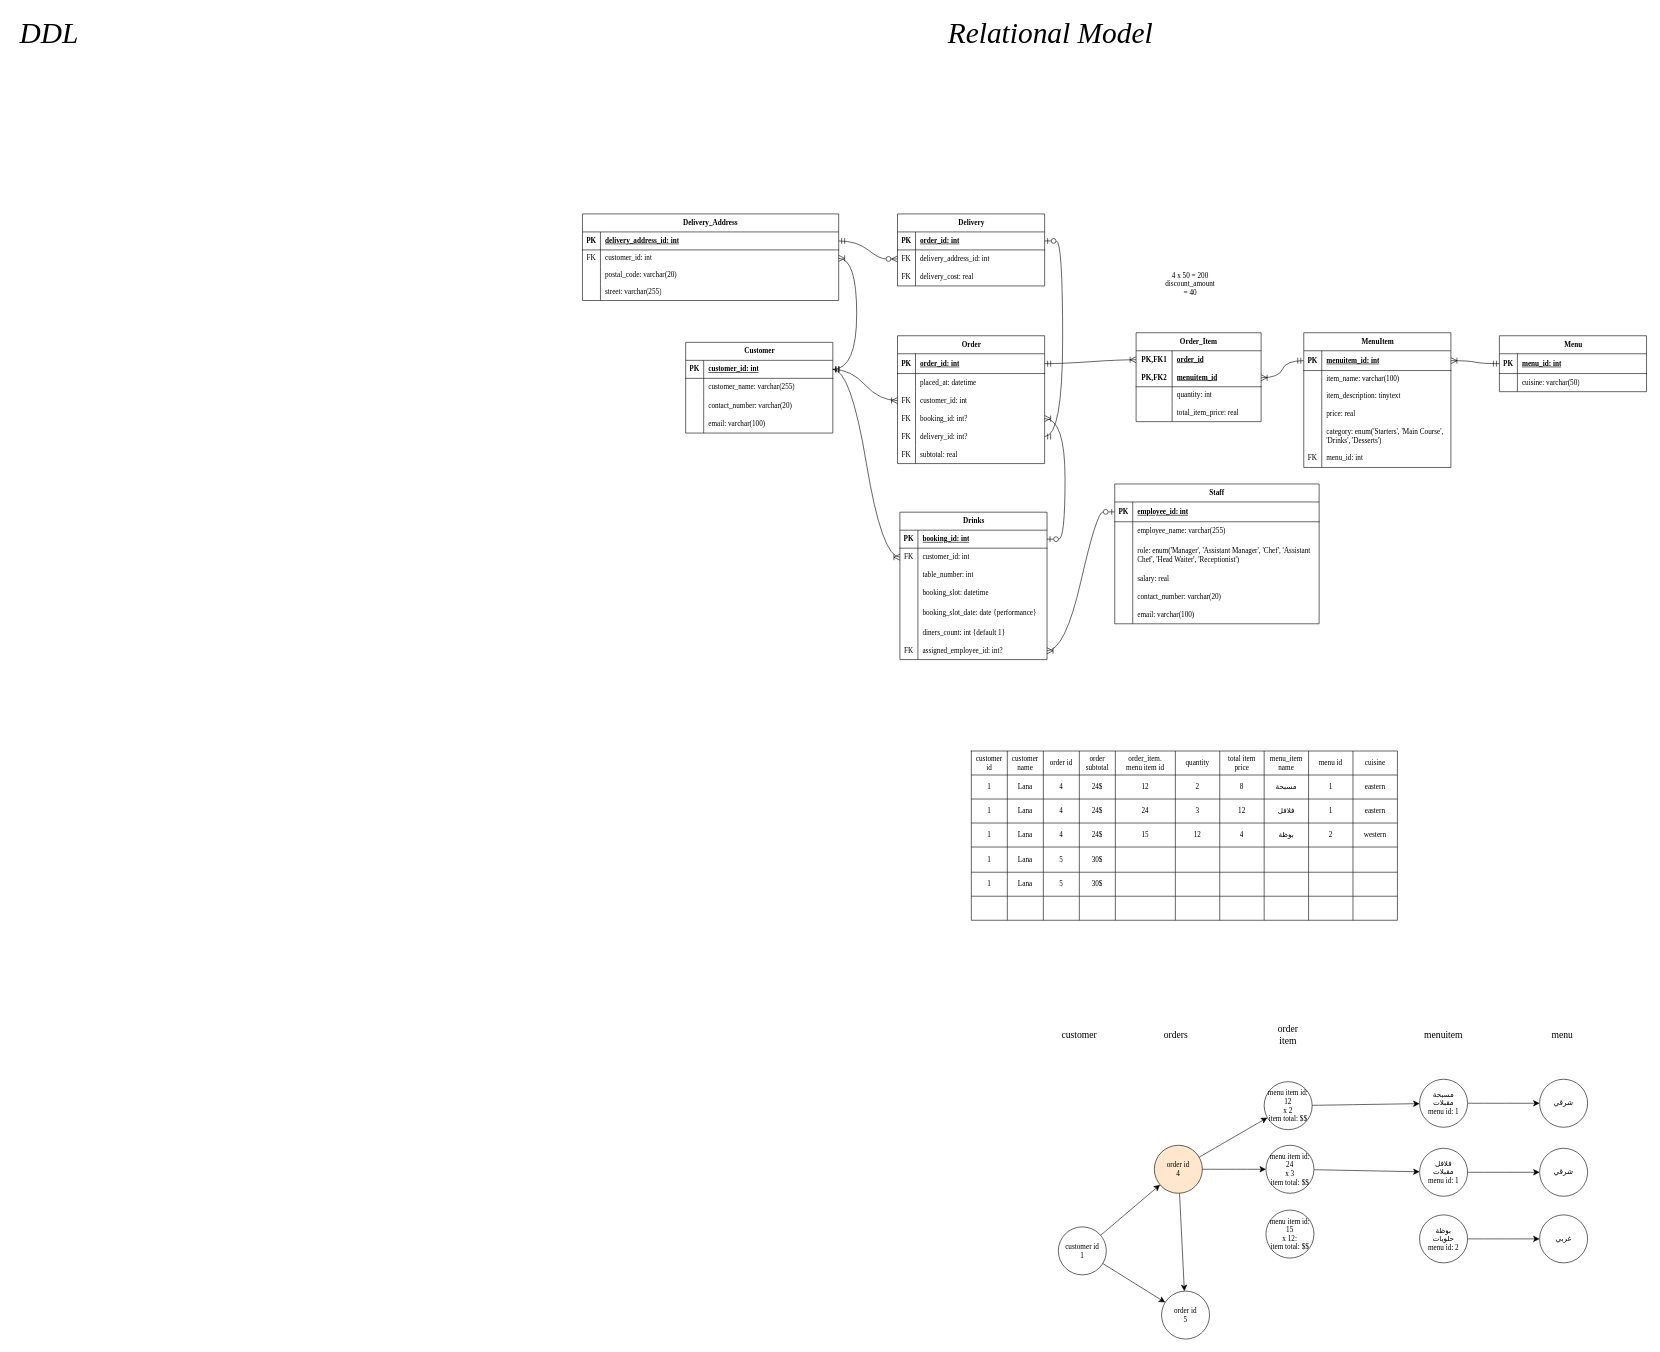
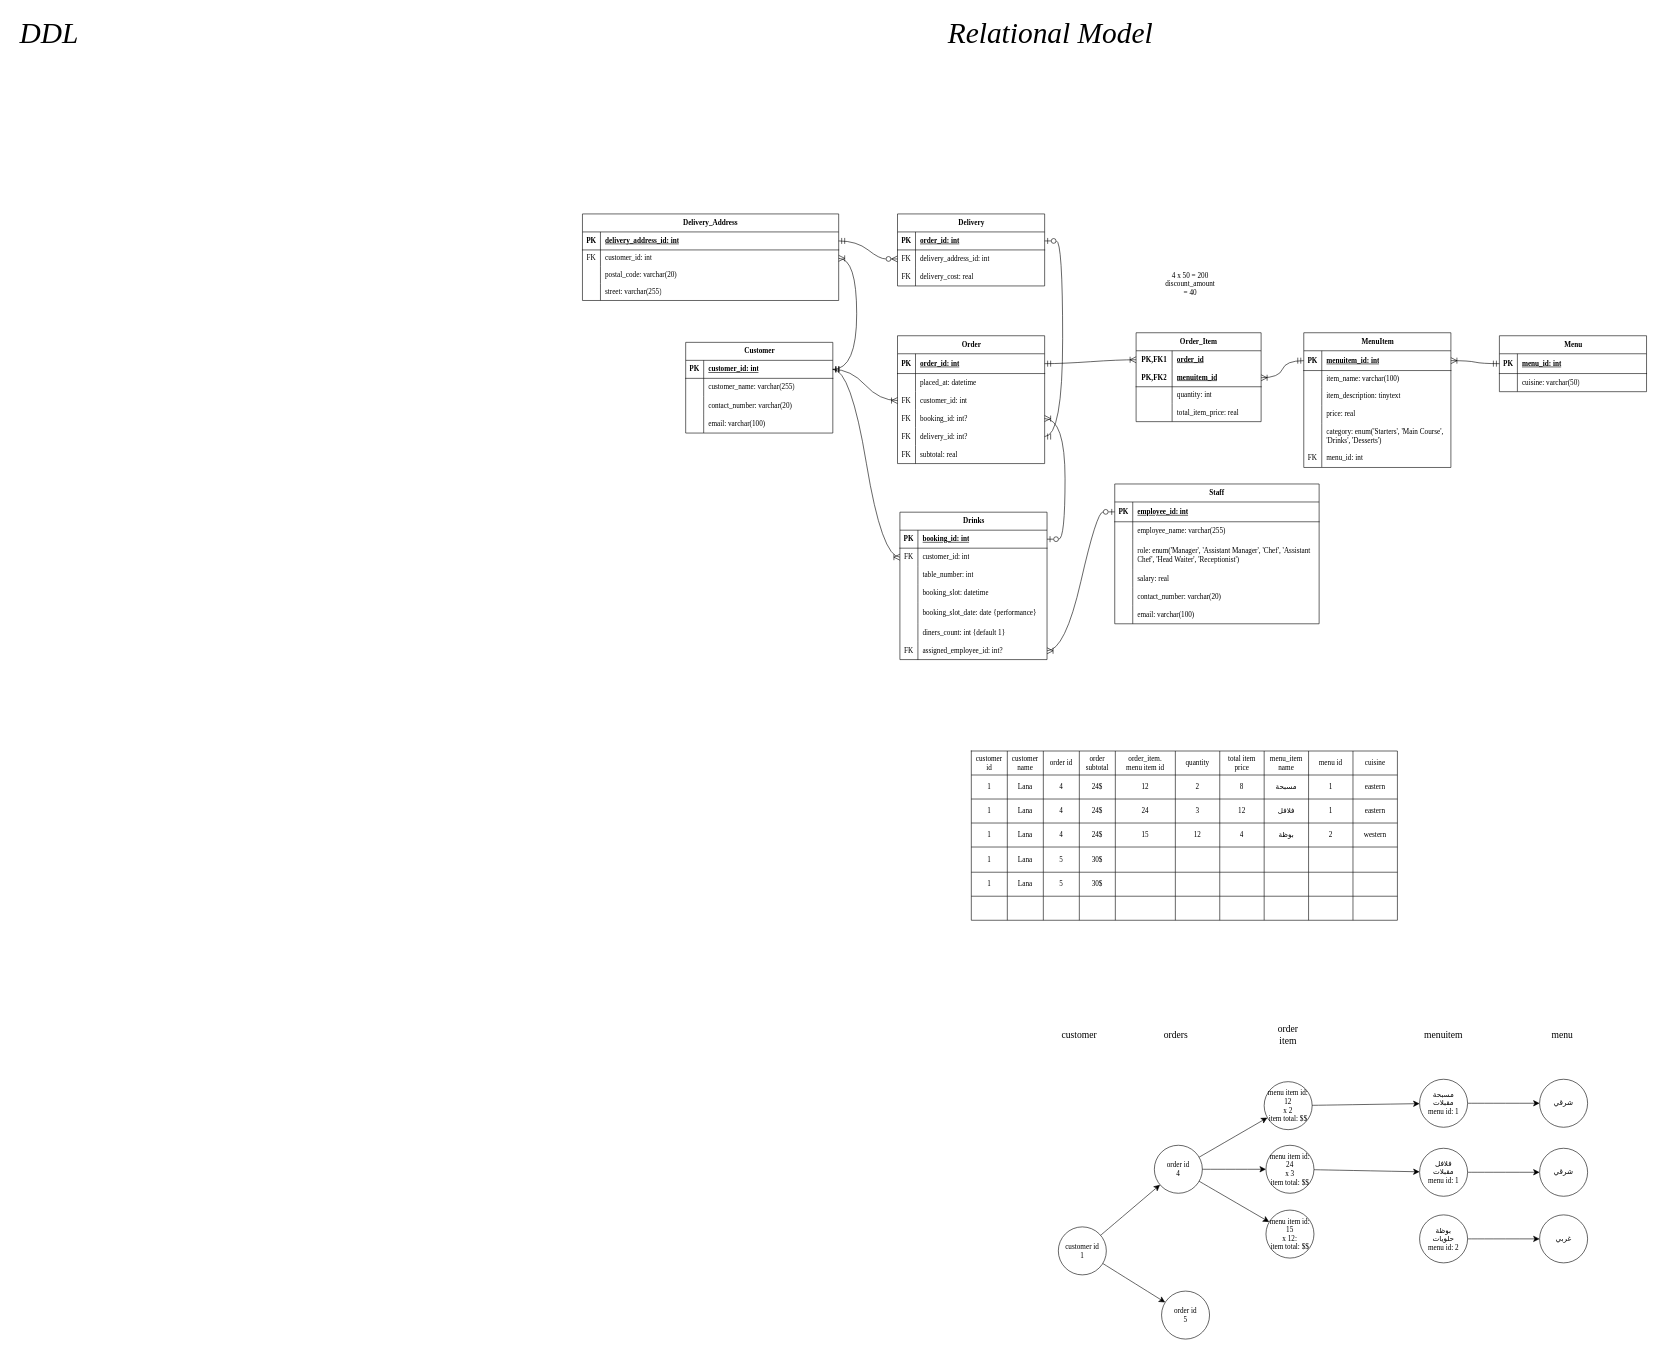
(1178, 1169) -> (1178, 1169)
(1183, 1277) -> (1232, 1200)
